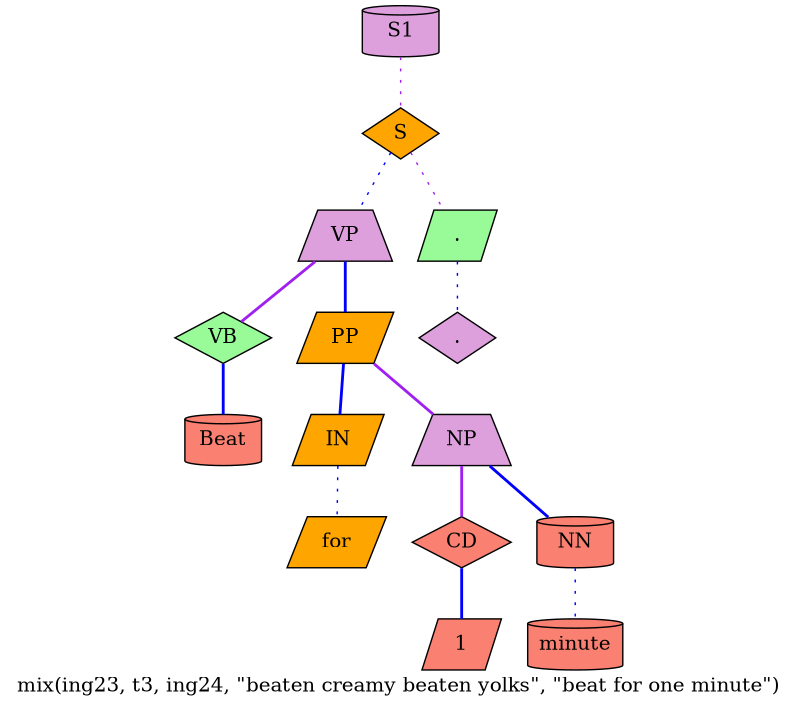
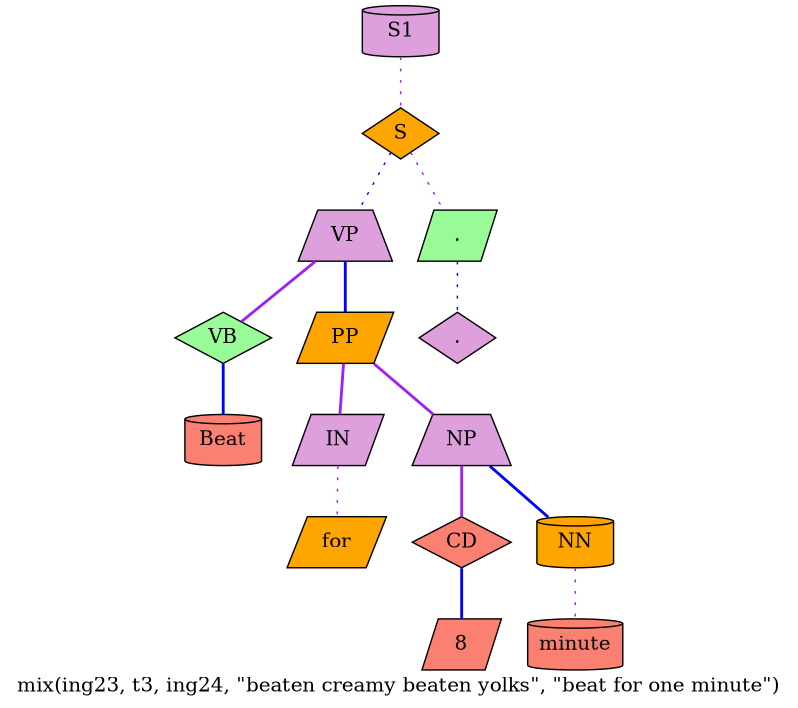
(342, 389) -> (342, 389)
(338, 440) -> (338, 440)
(337, 491) -> (337, 491)
(575, 542) -> (575, 542)
(575, 593) -> (575, 593)
(462, 644) -> (462, 644)
